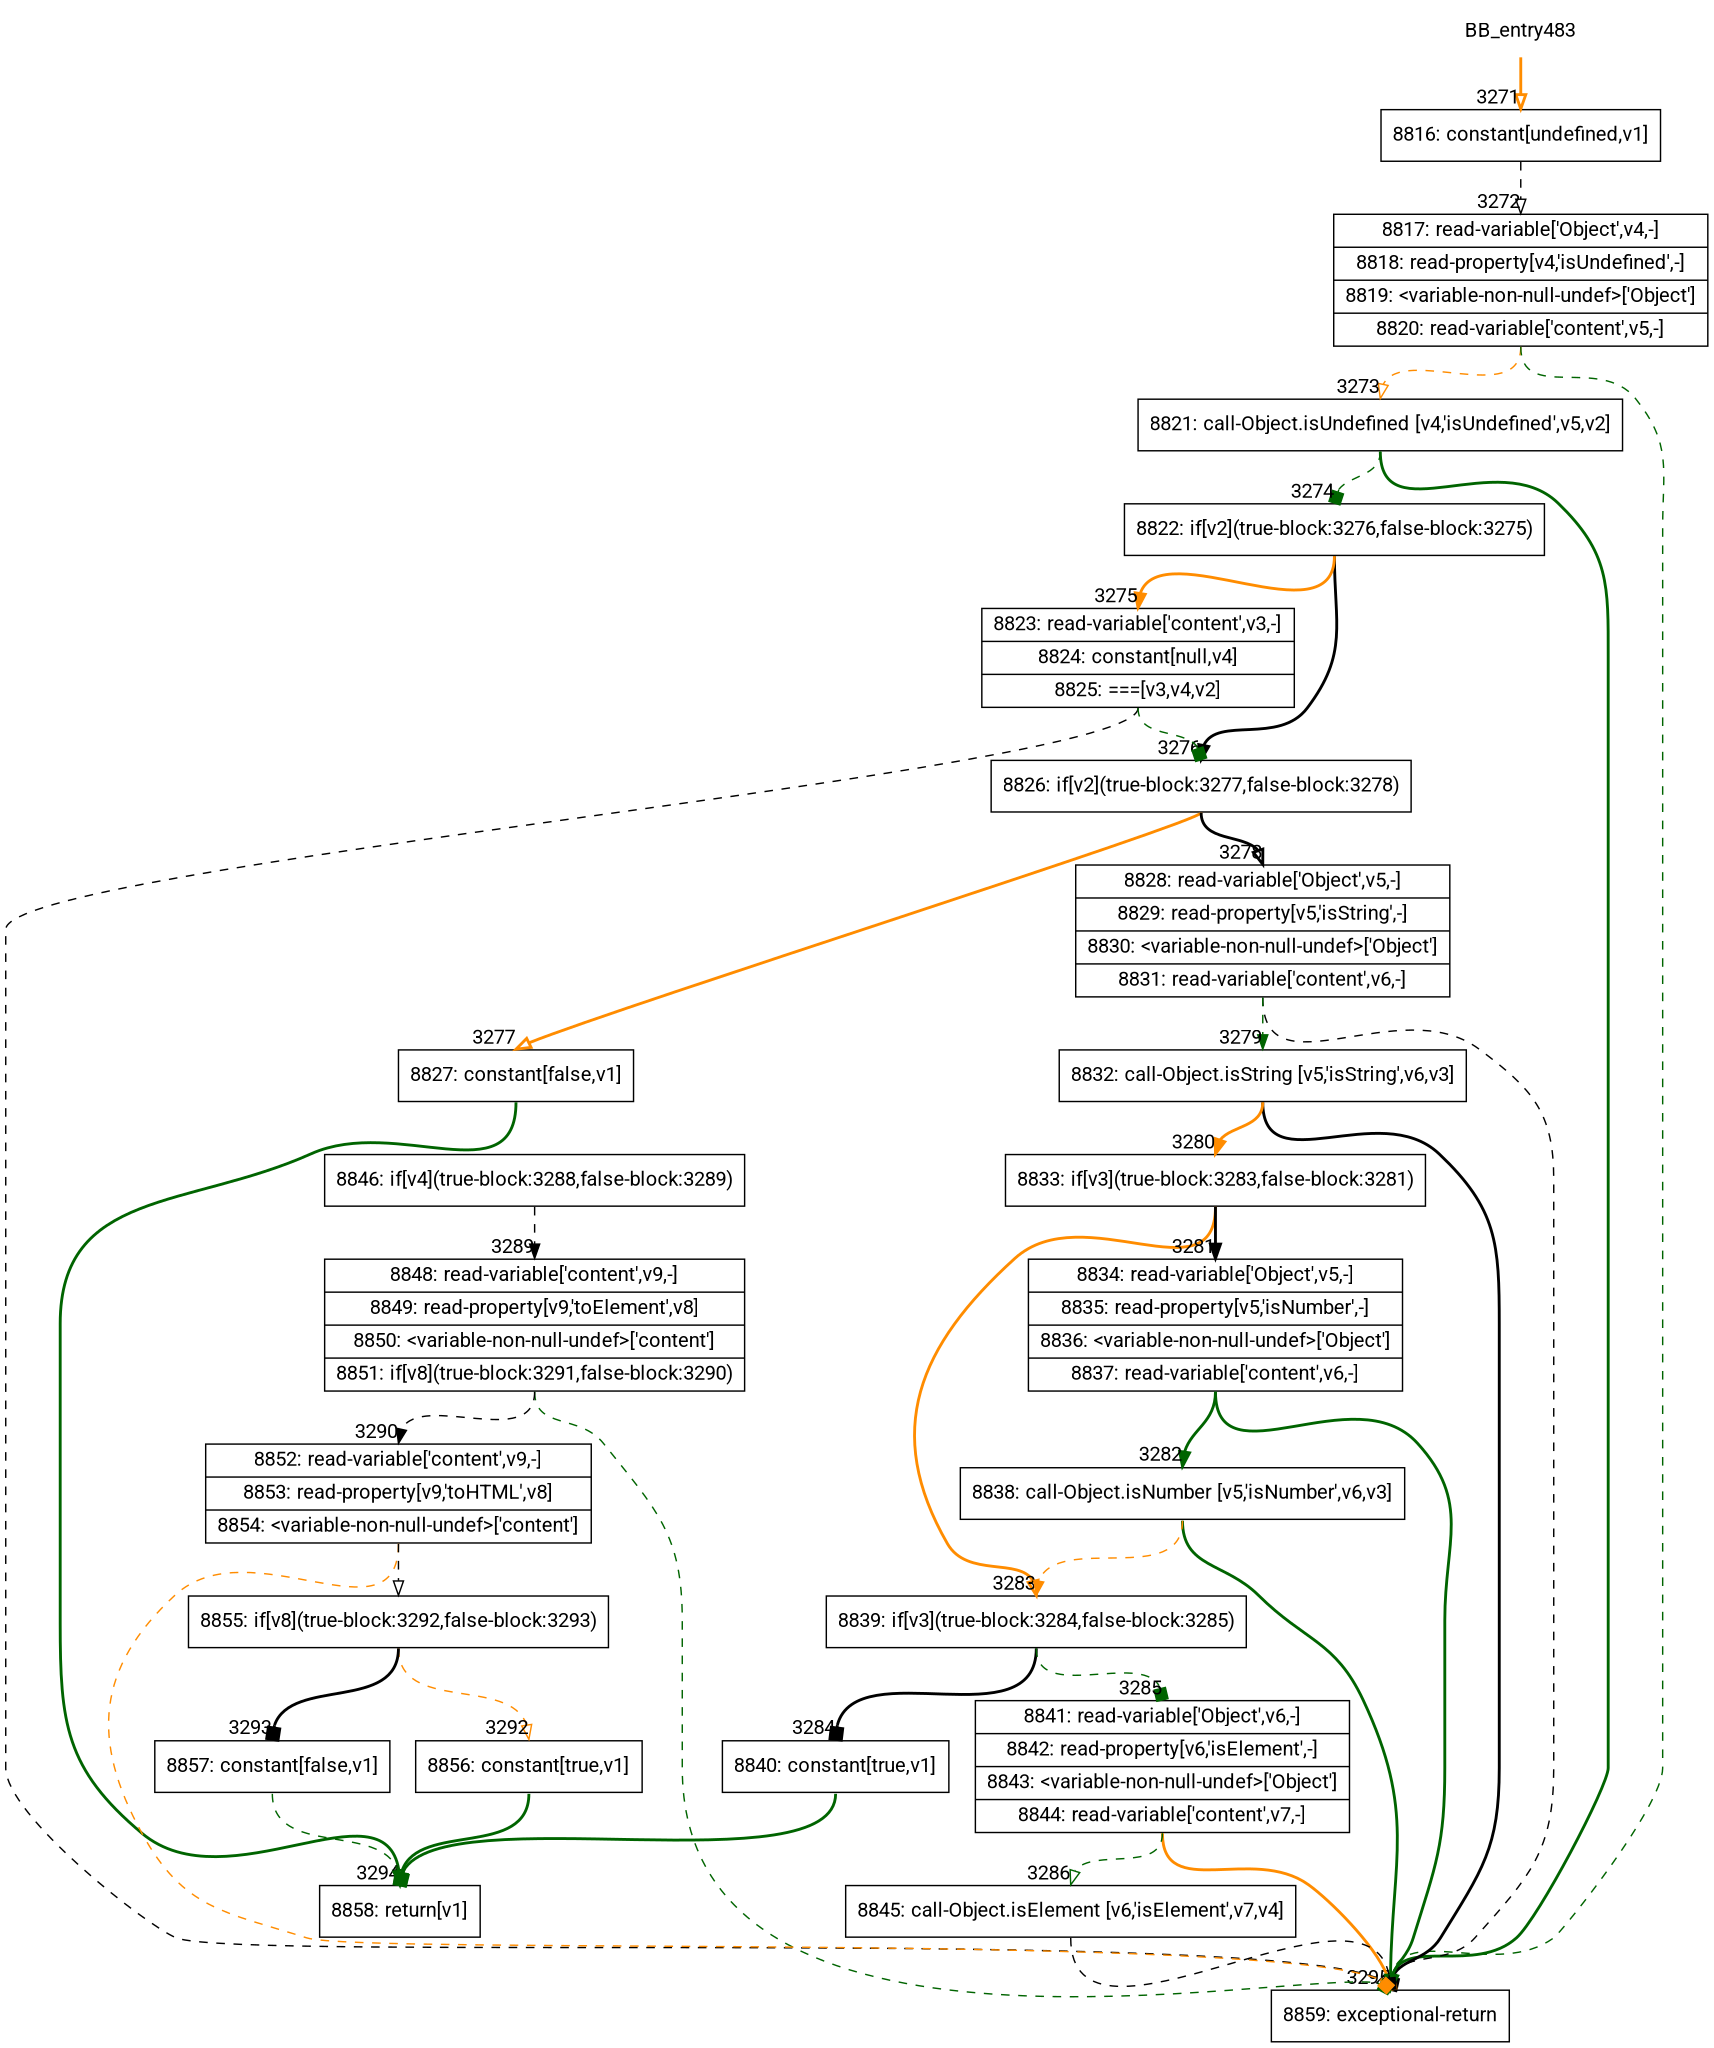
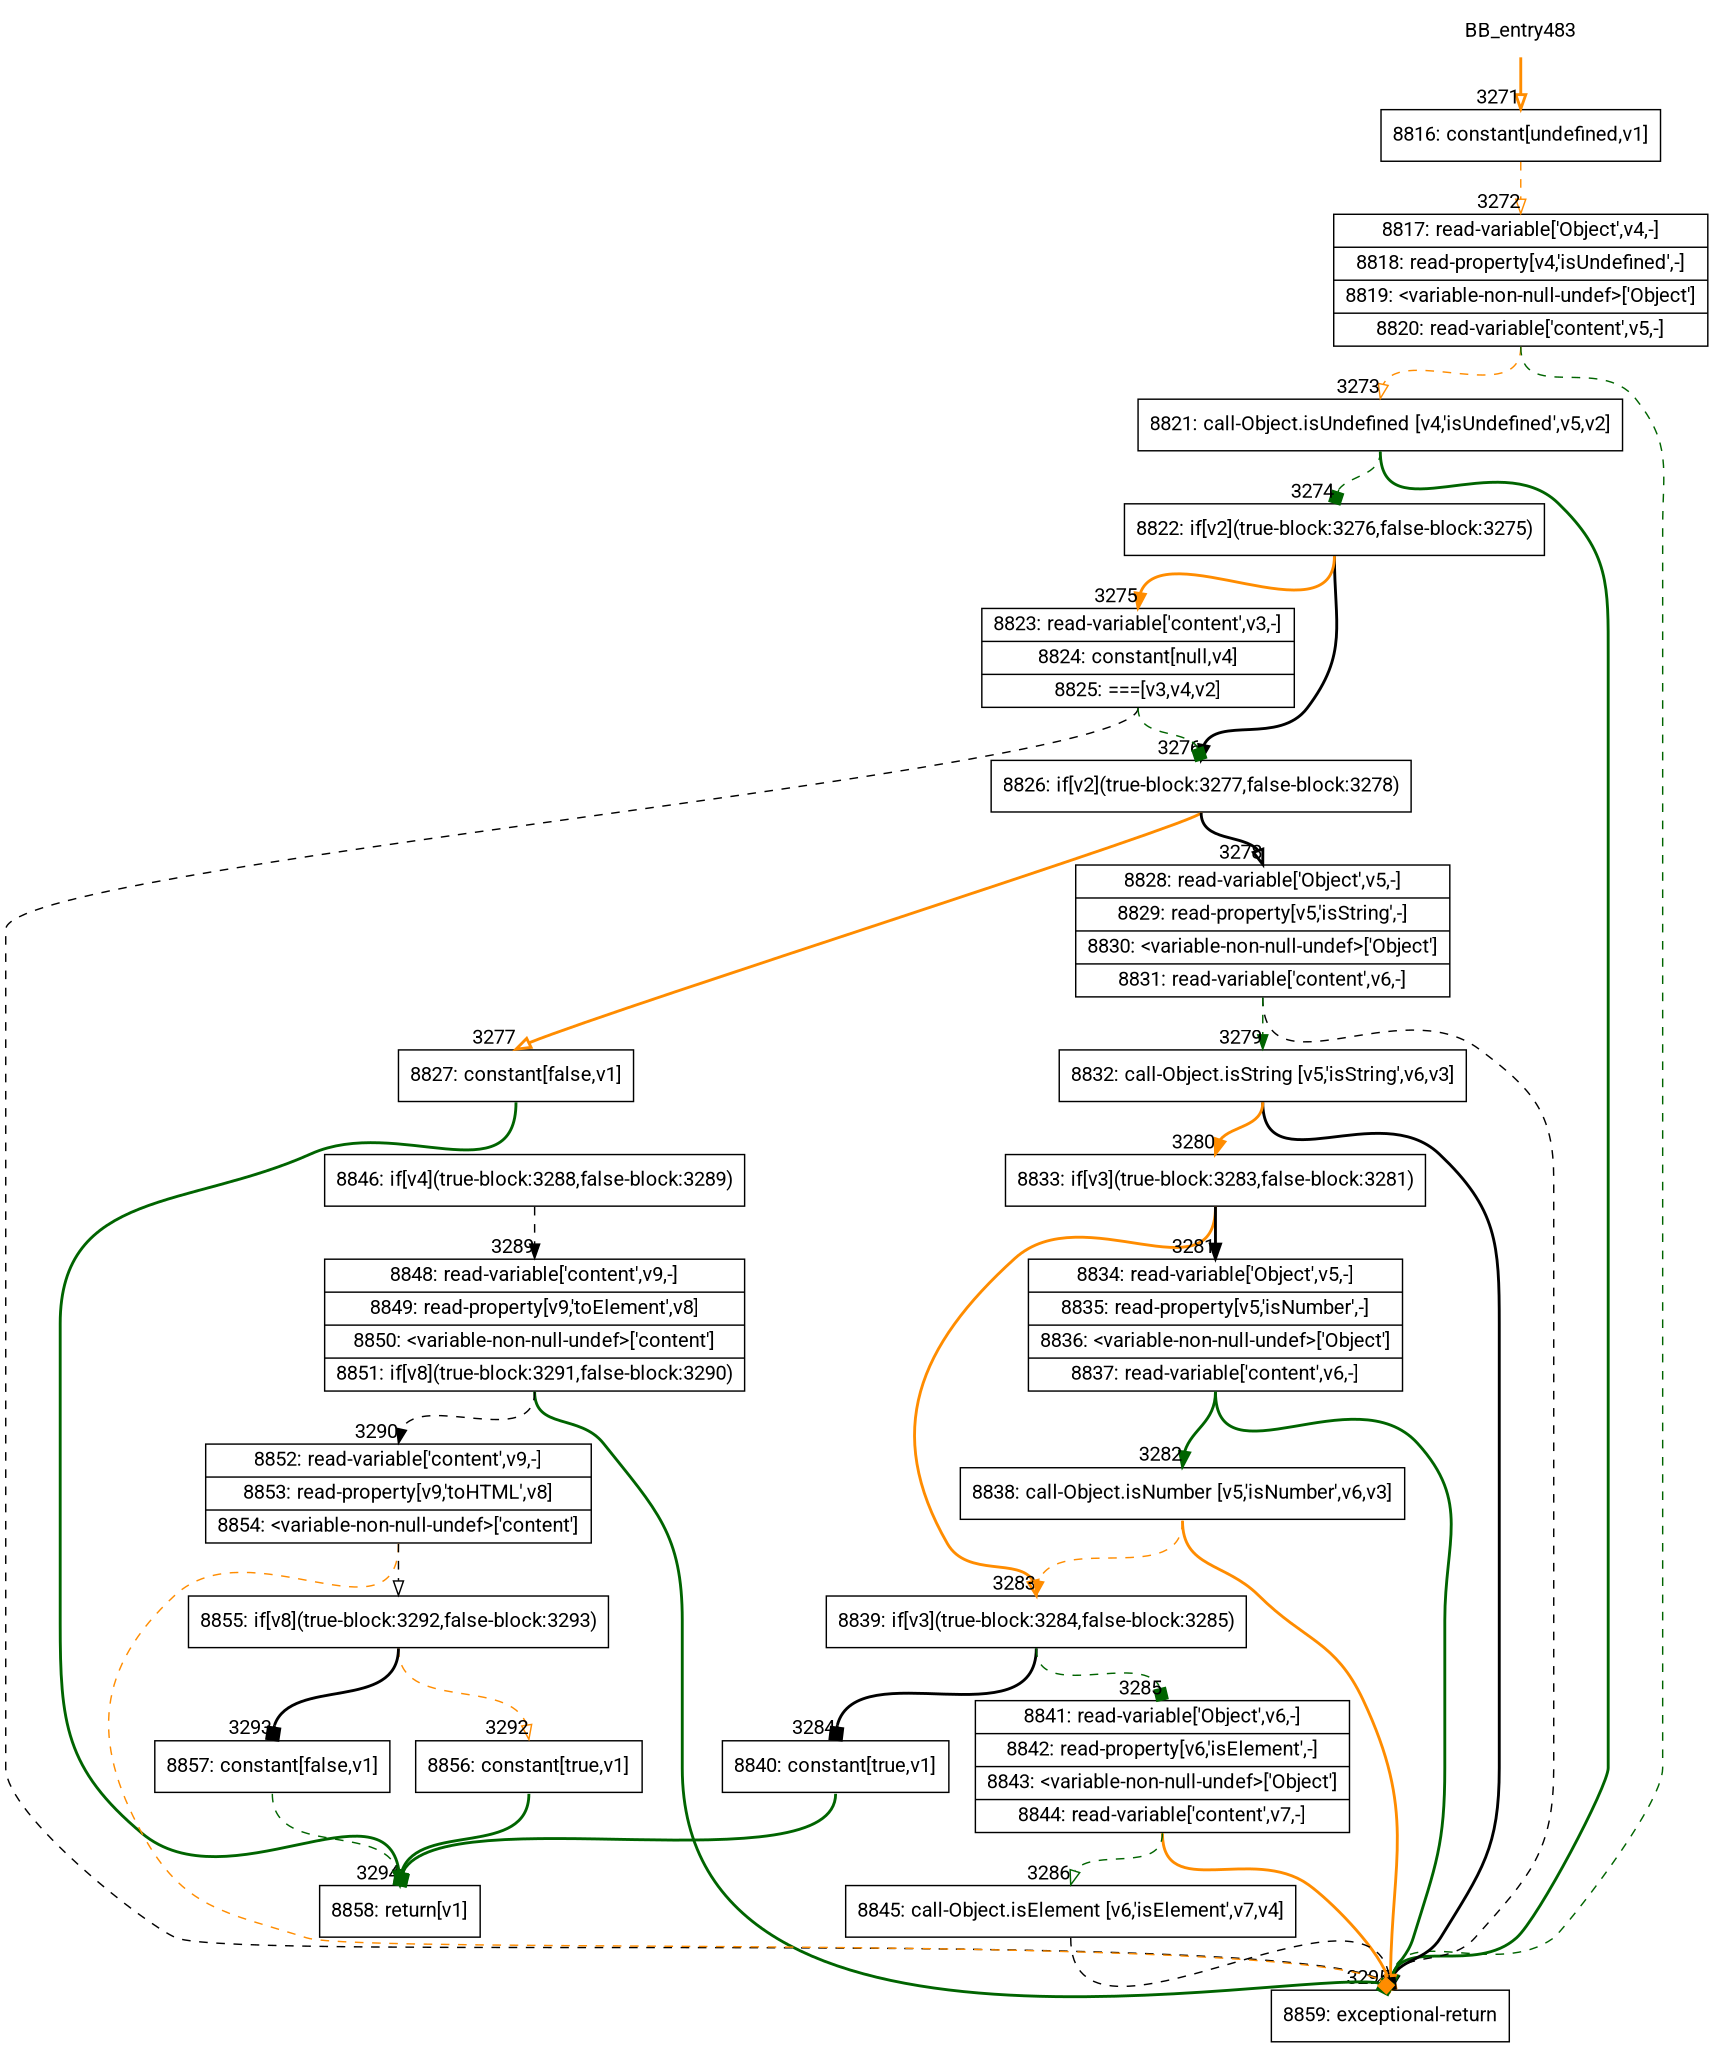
(1521, 181) -> (1521, 181)
(1499, 1472) -> (1499, 1472)
(1367, 1708) -> (1367, 1708)
(766, 1927) -> (766, 1927)
